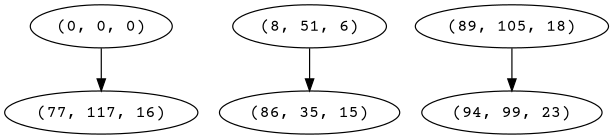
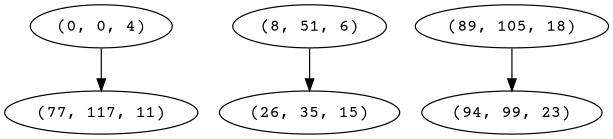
(101, 26) -> (101, 26)
(101, 113) -> (101, 113)
(310, 113) -> (310, 113)
